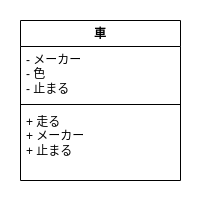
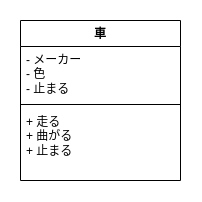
(56, 137) -> (50, 137)
